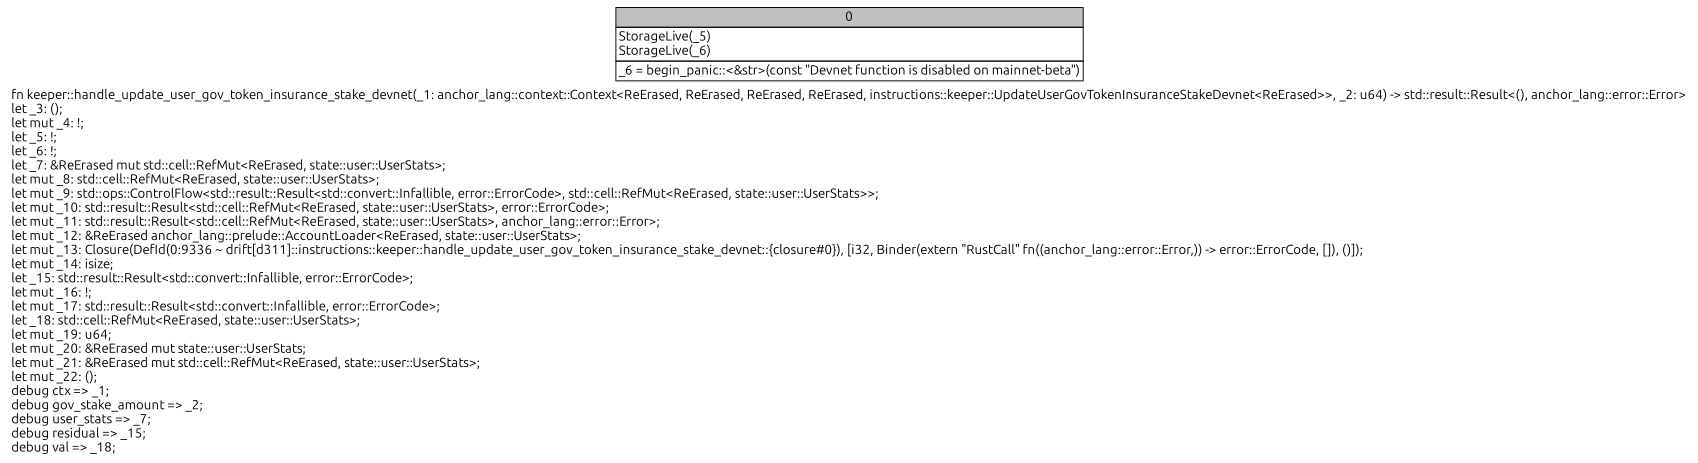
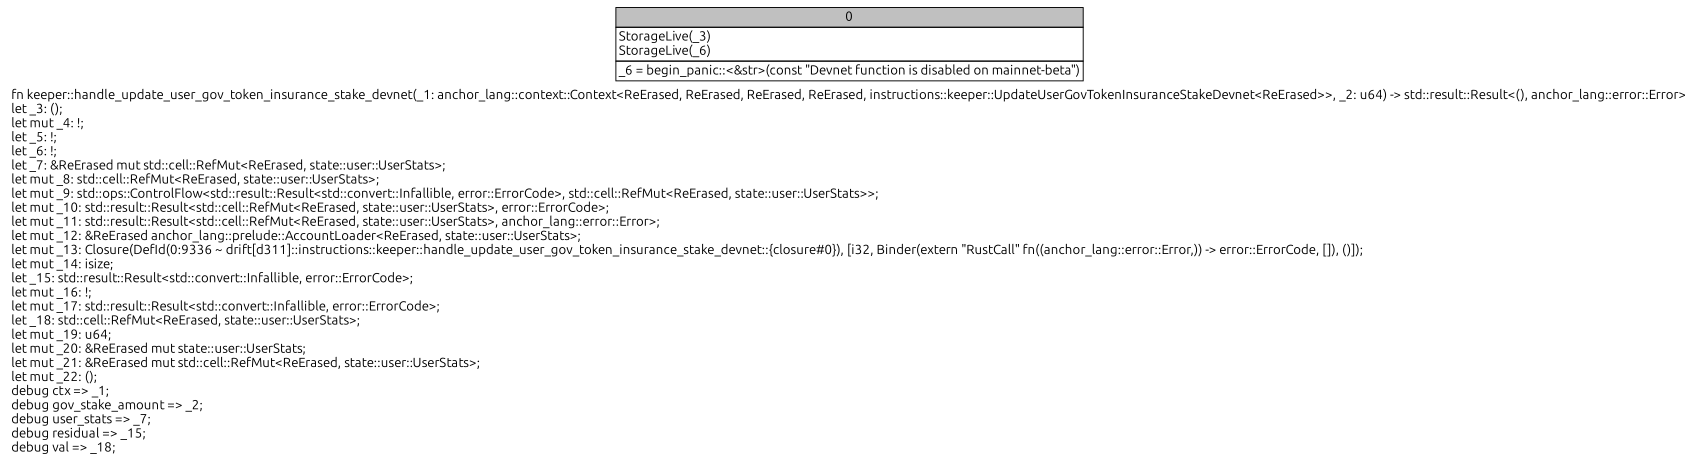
(665, 37) -> (665, 37)
